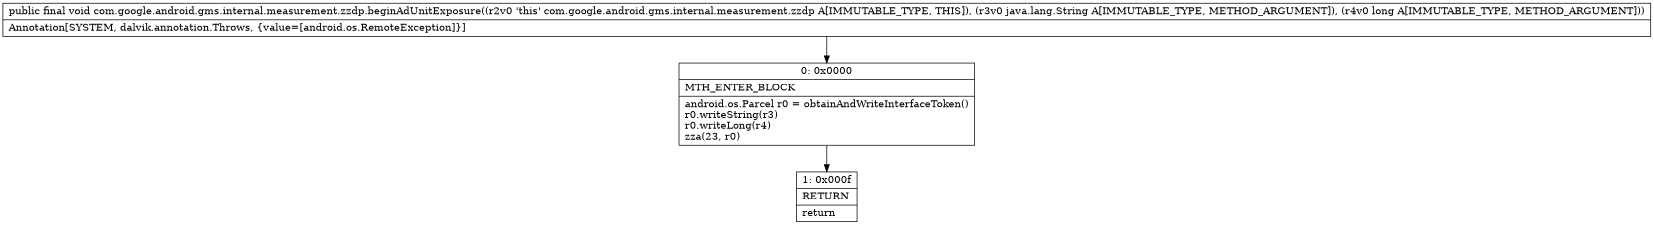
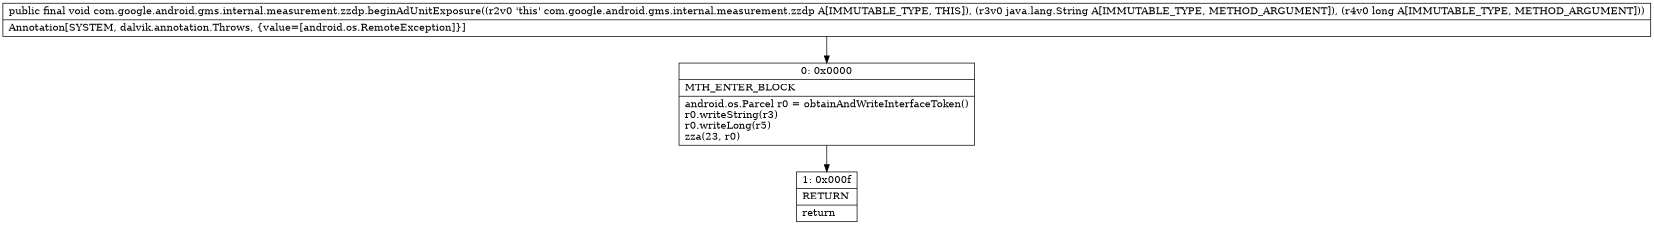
(728, 126) -> (728, 126)
